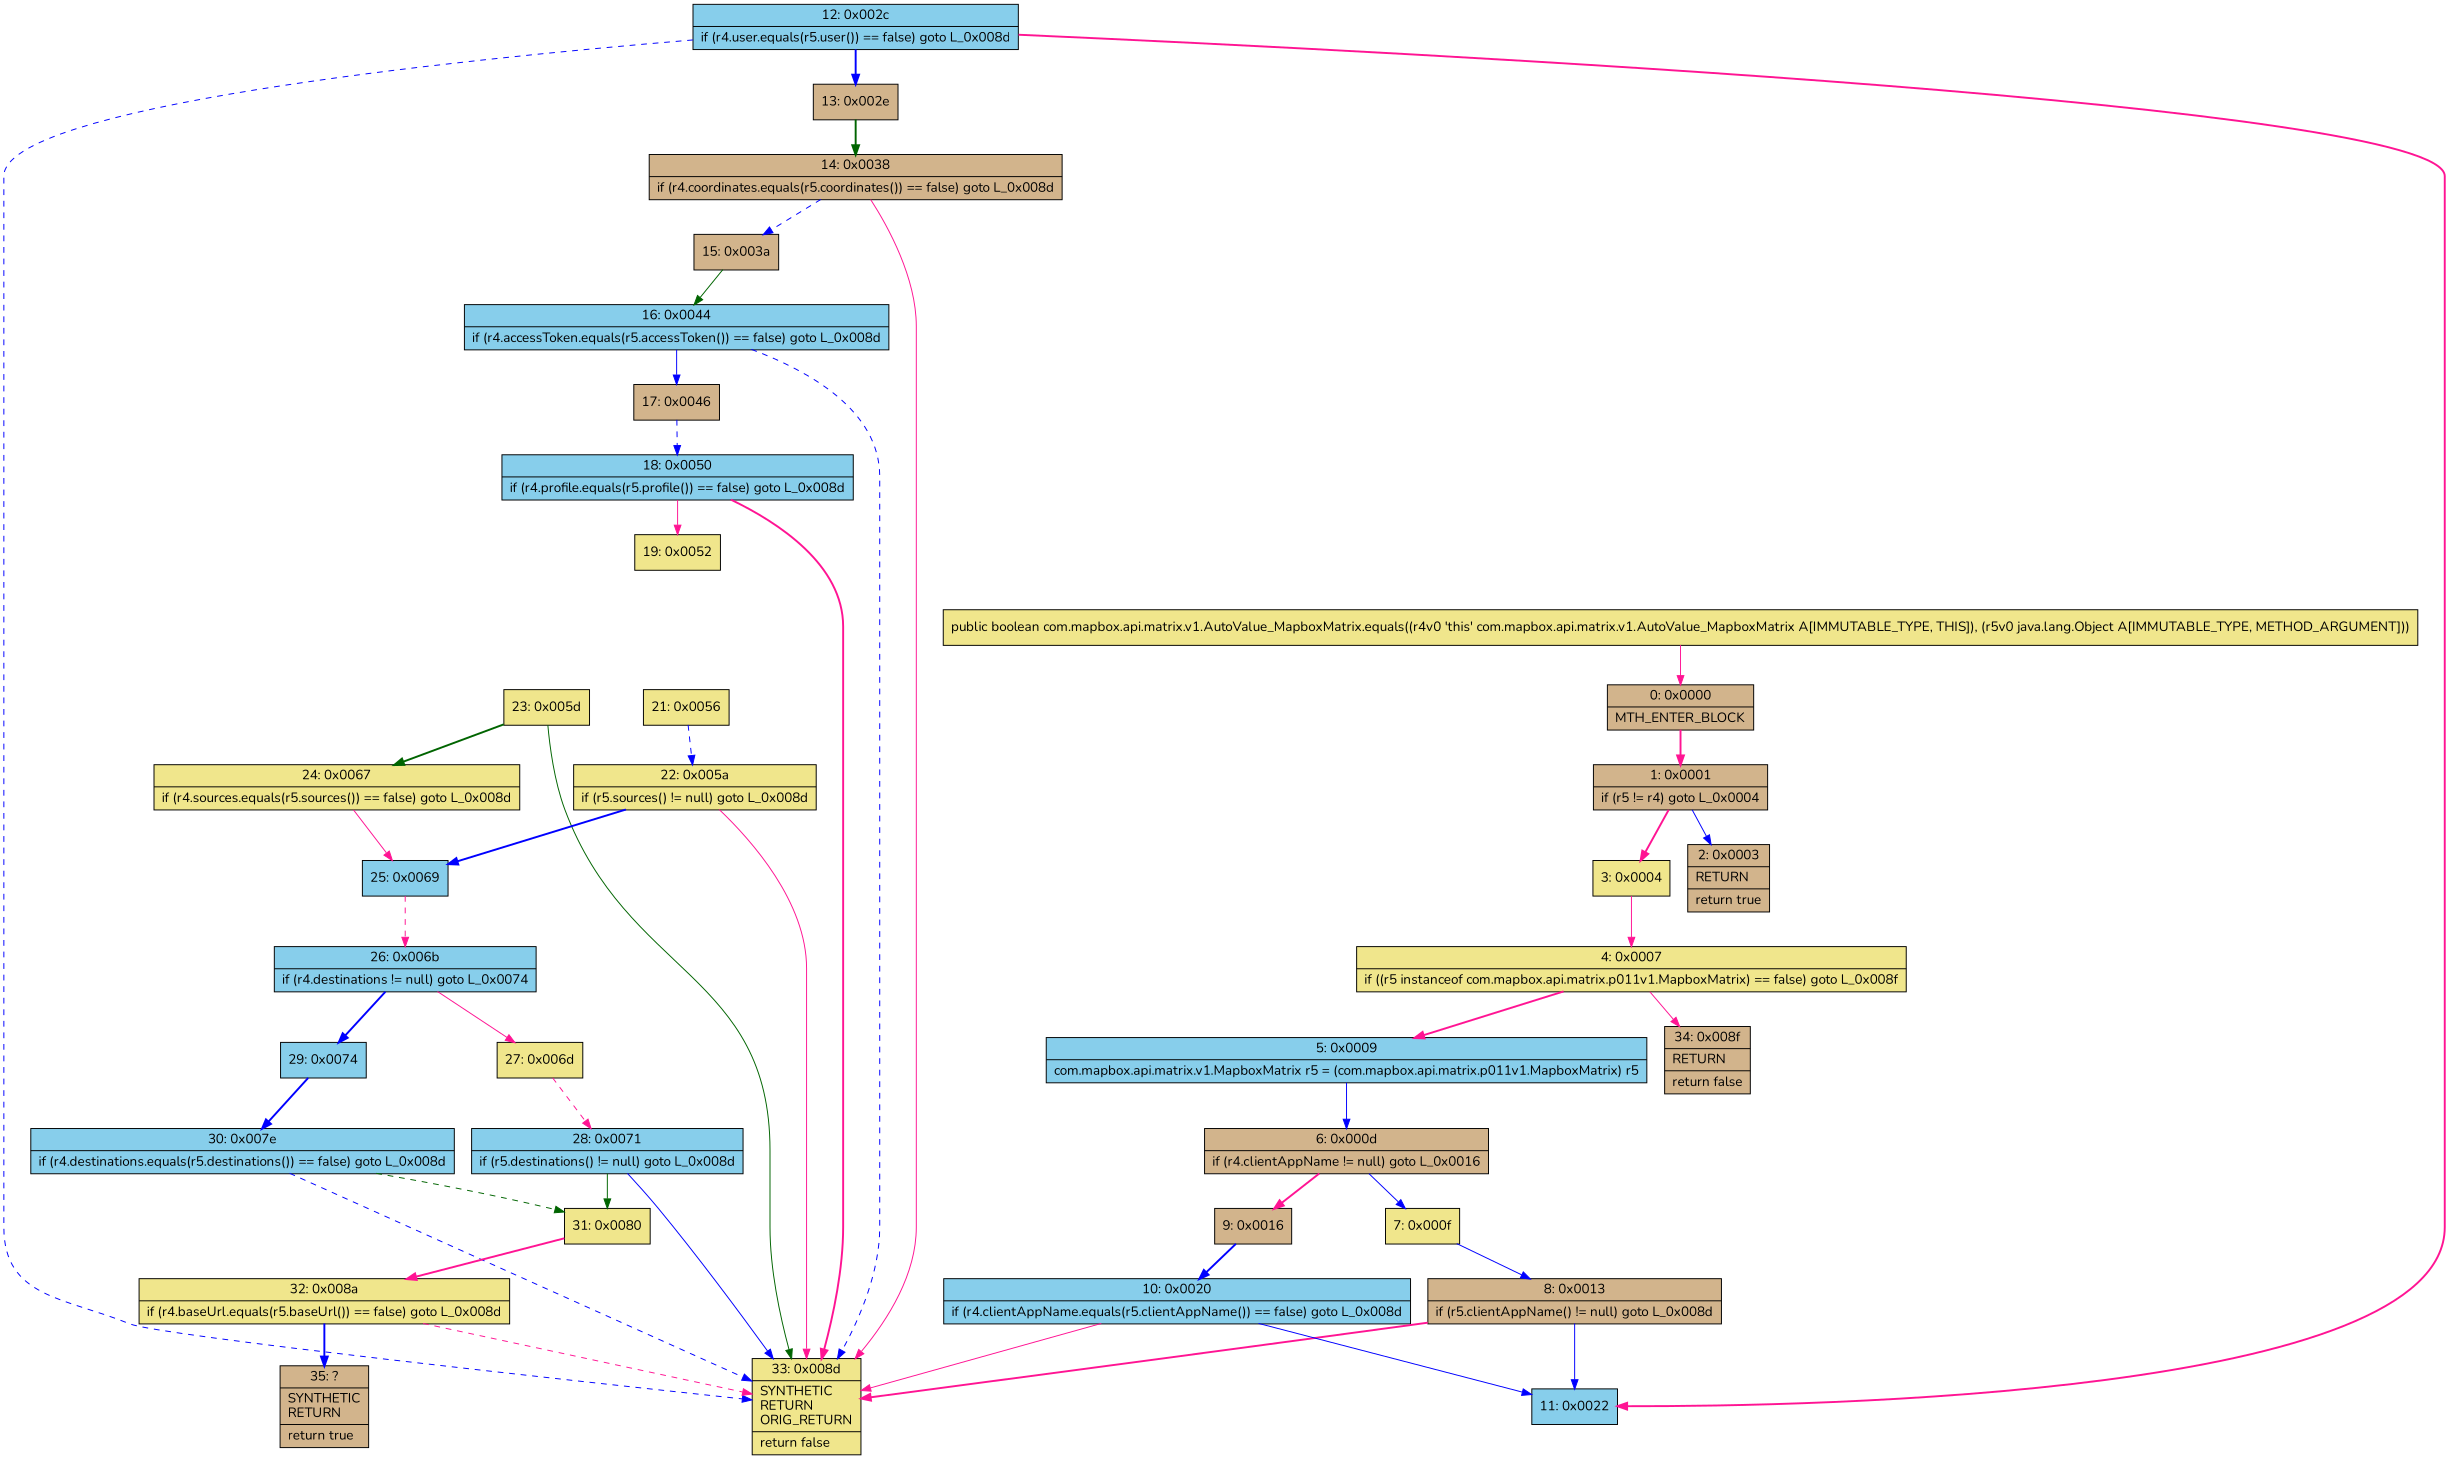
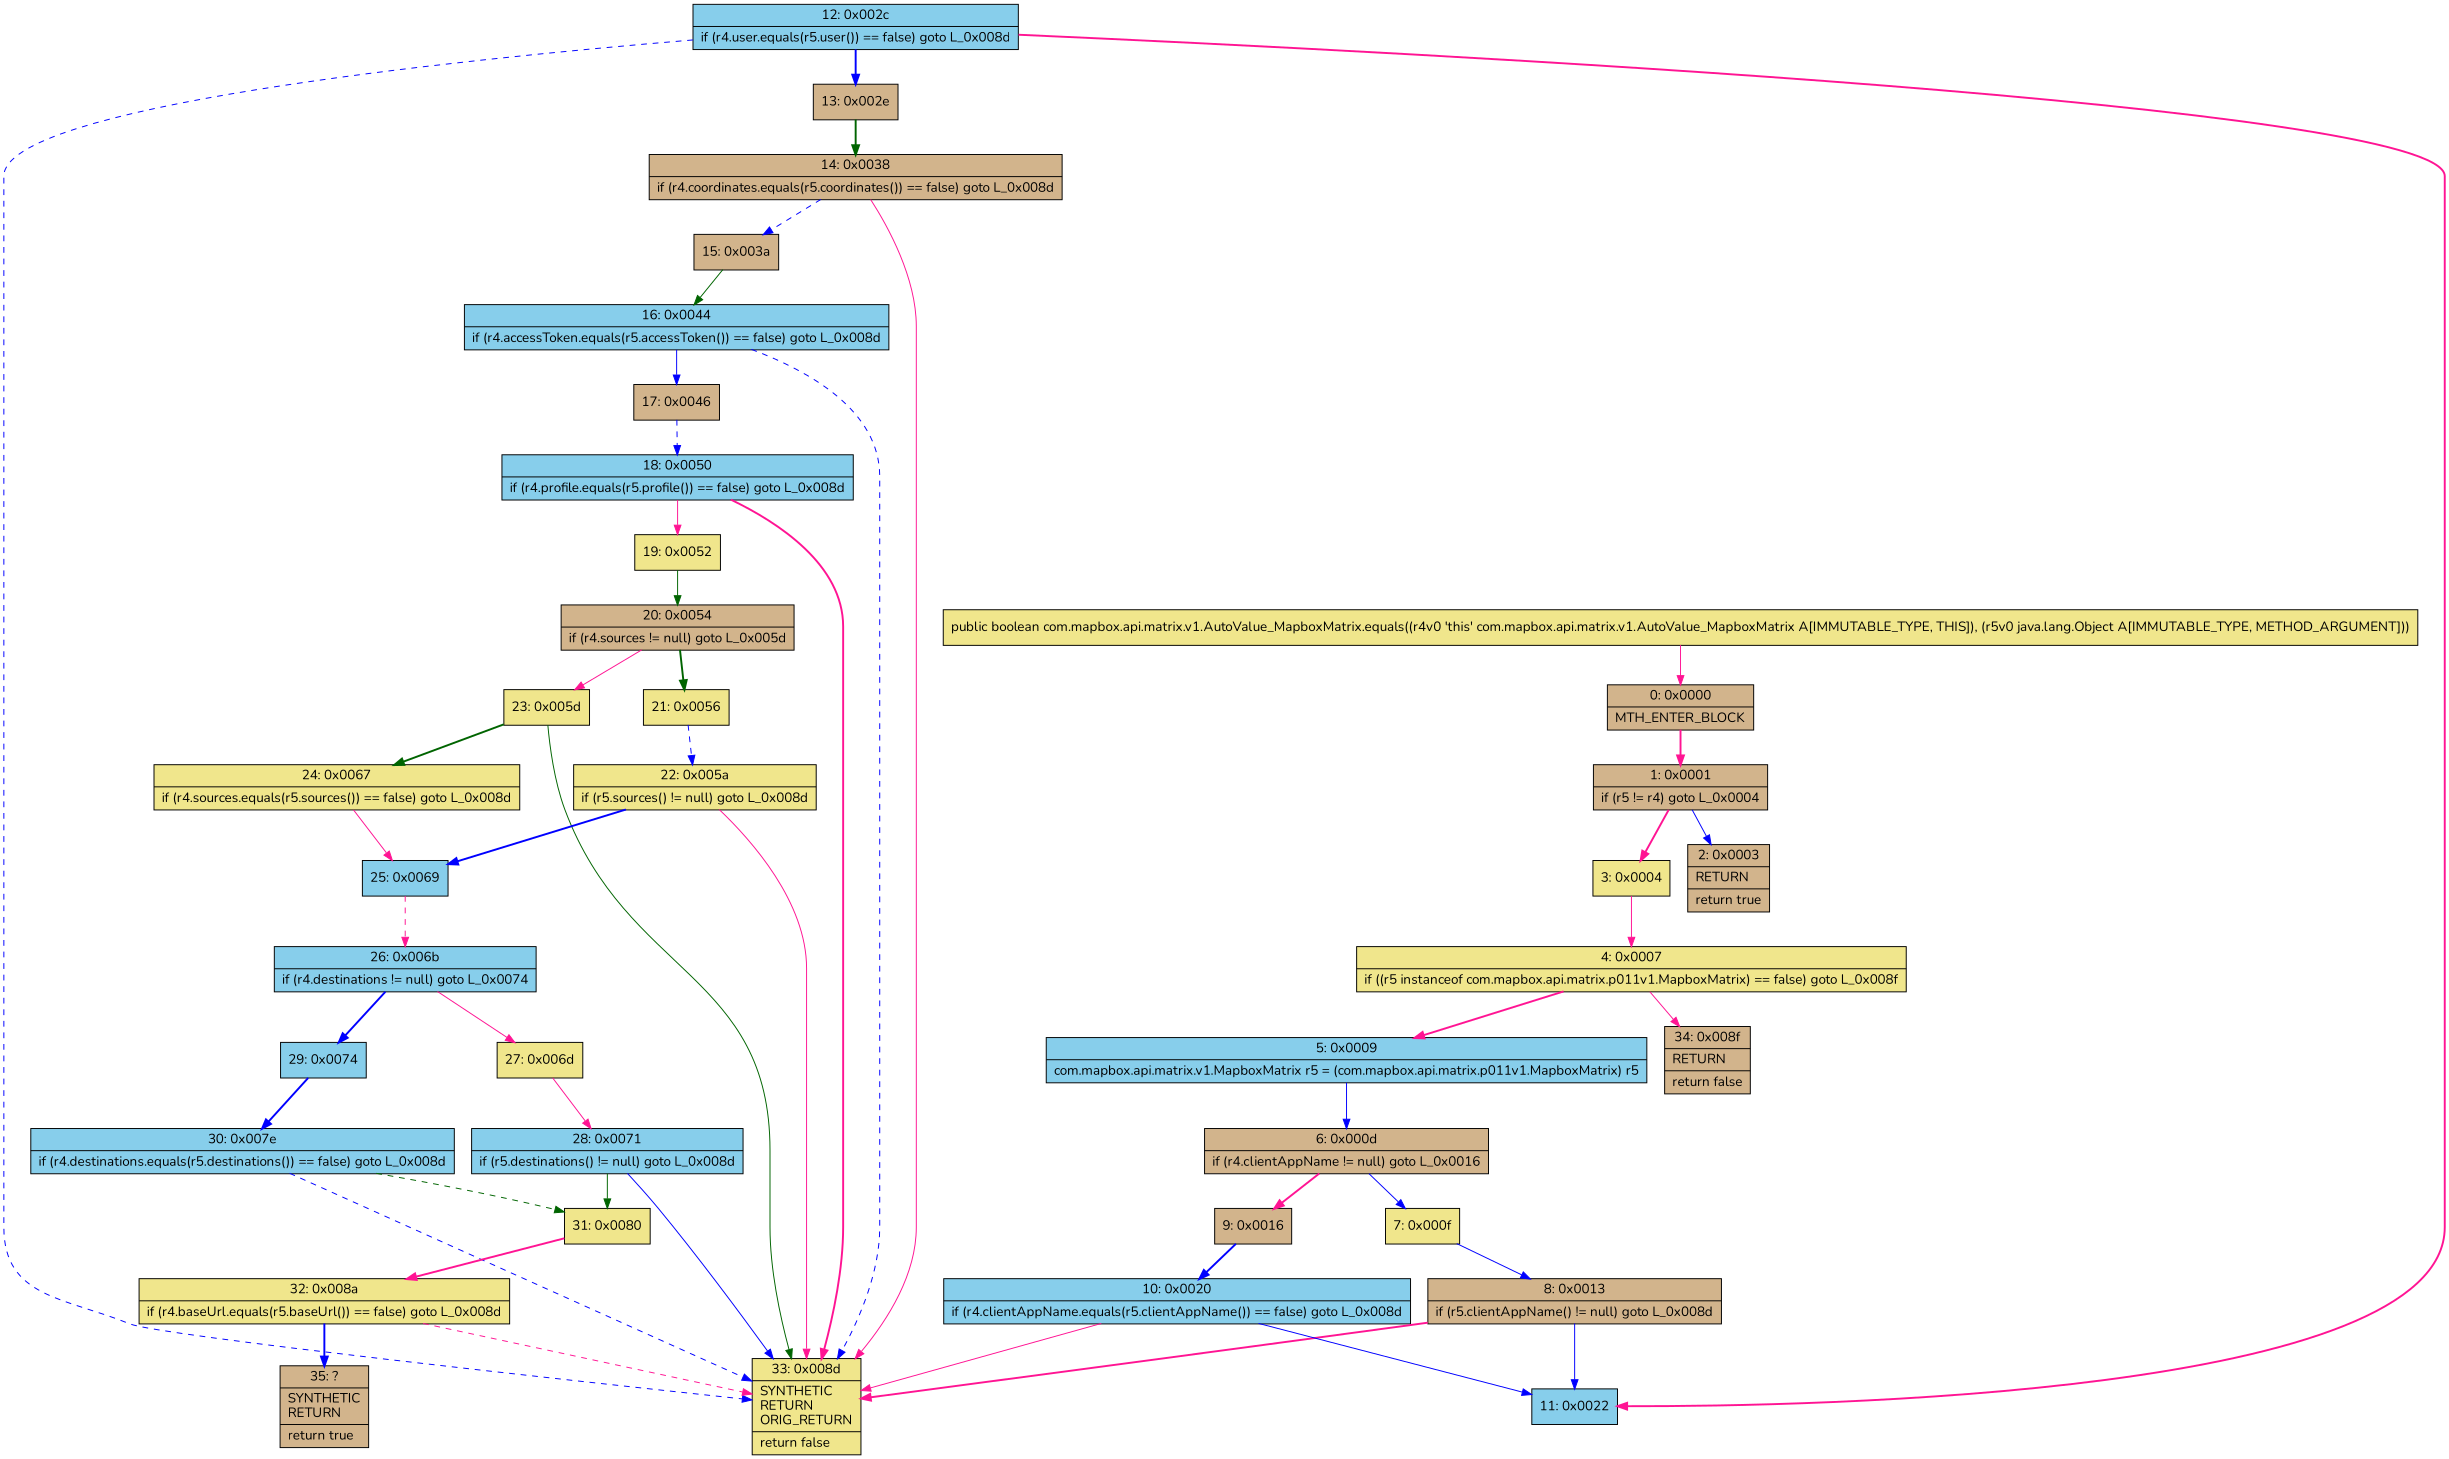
none -> (678, 628)
(569, 1099) -> (569, 1099)
